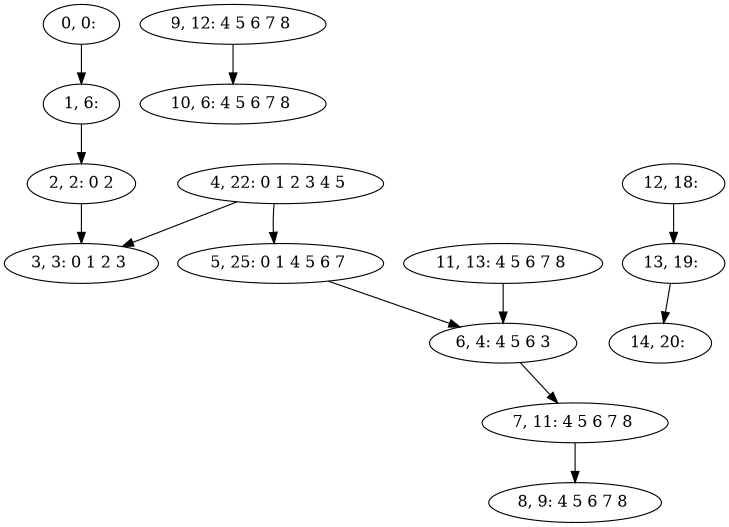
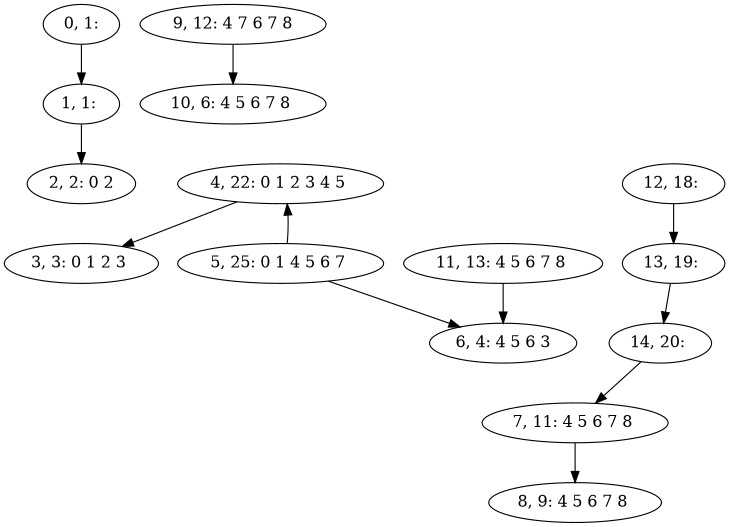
(81, 24) -> (81, 24)
(233, 24) -> (233, 24)
(81, 104) -> (81, 104)
(81, 218) -> none
(273, 218) -> (288, 229)
(535, 379) -> (623, 379)
